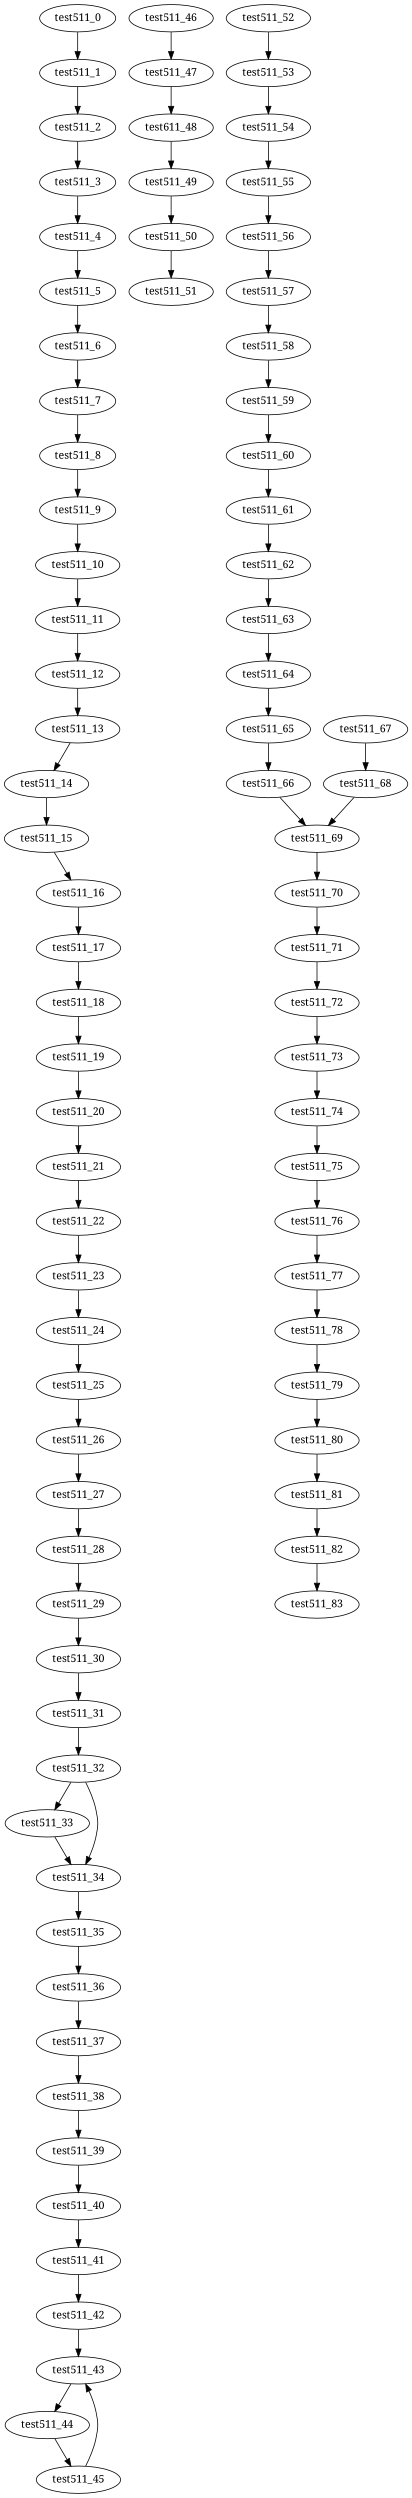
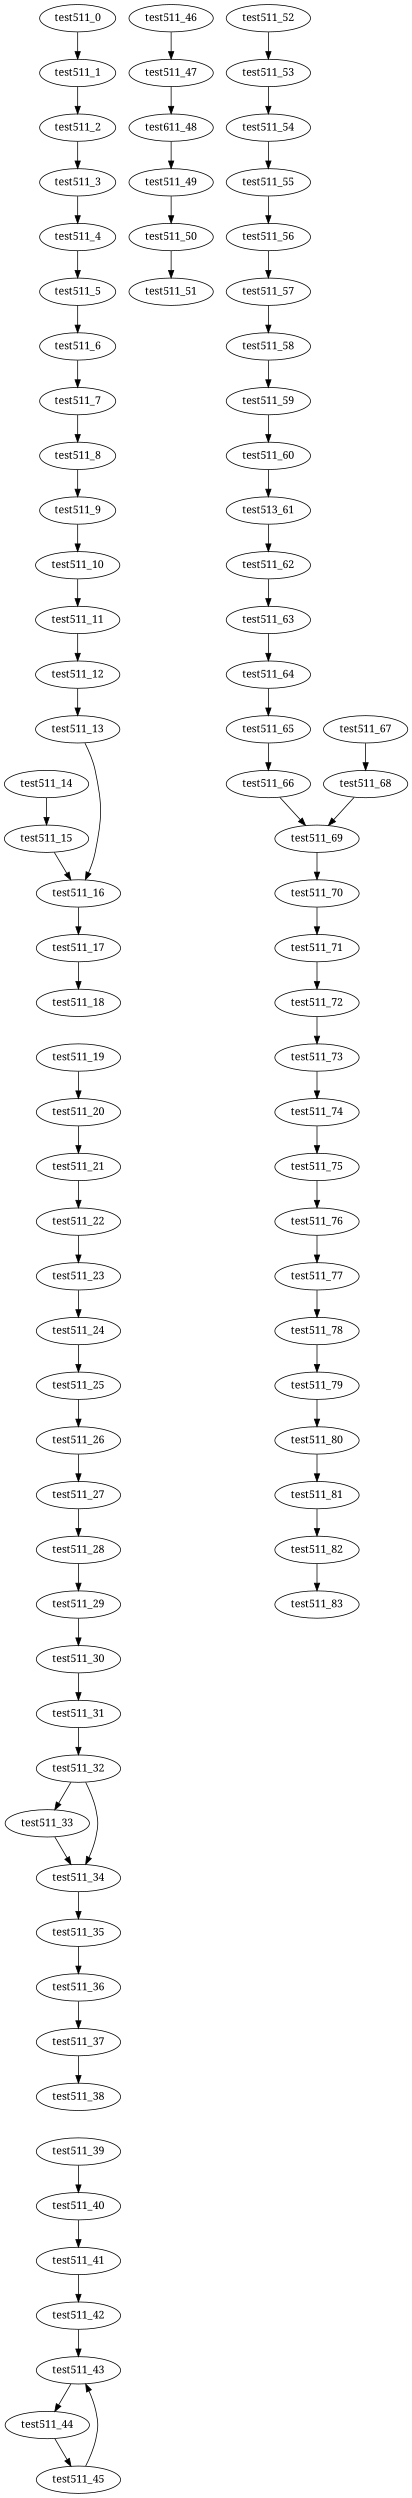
(268, 511) -> (268, 511)
(64, 753) -> (100, 807)
(78, 1026) -> none
(78, 2120) -> none
